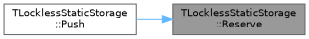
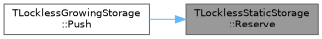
(70, 19) -> (77, 19)
